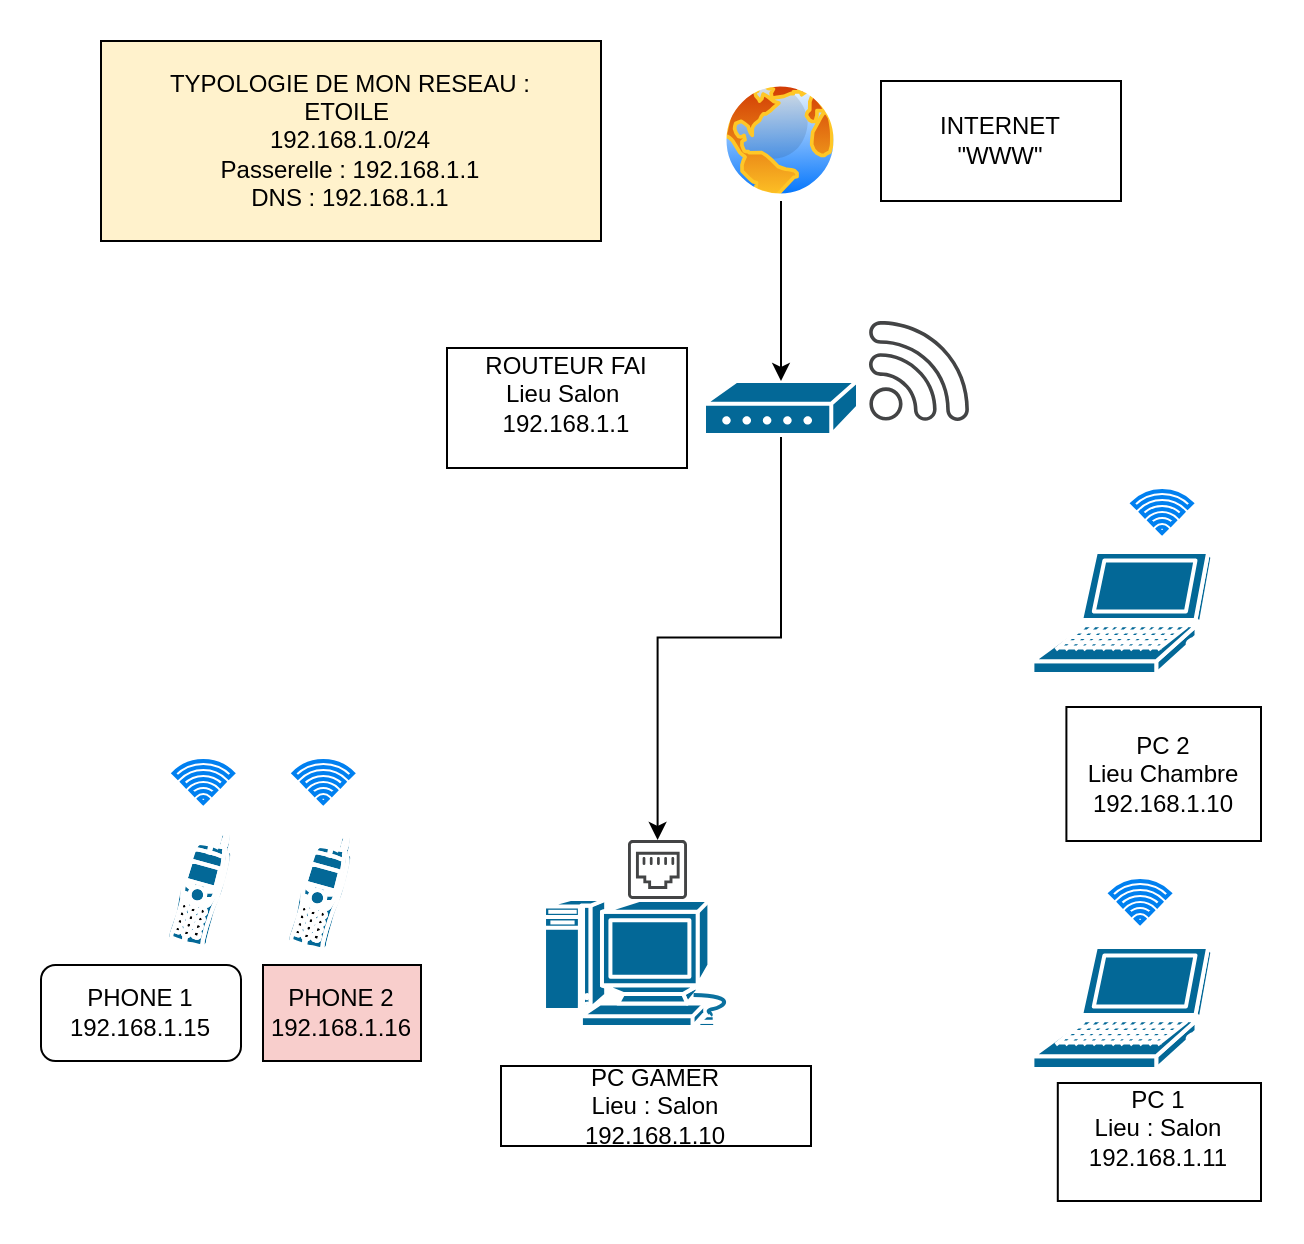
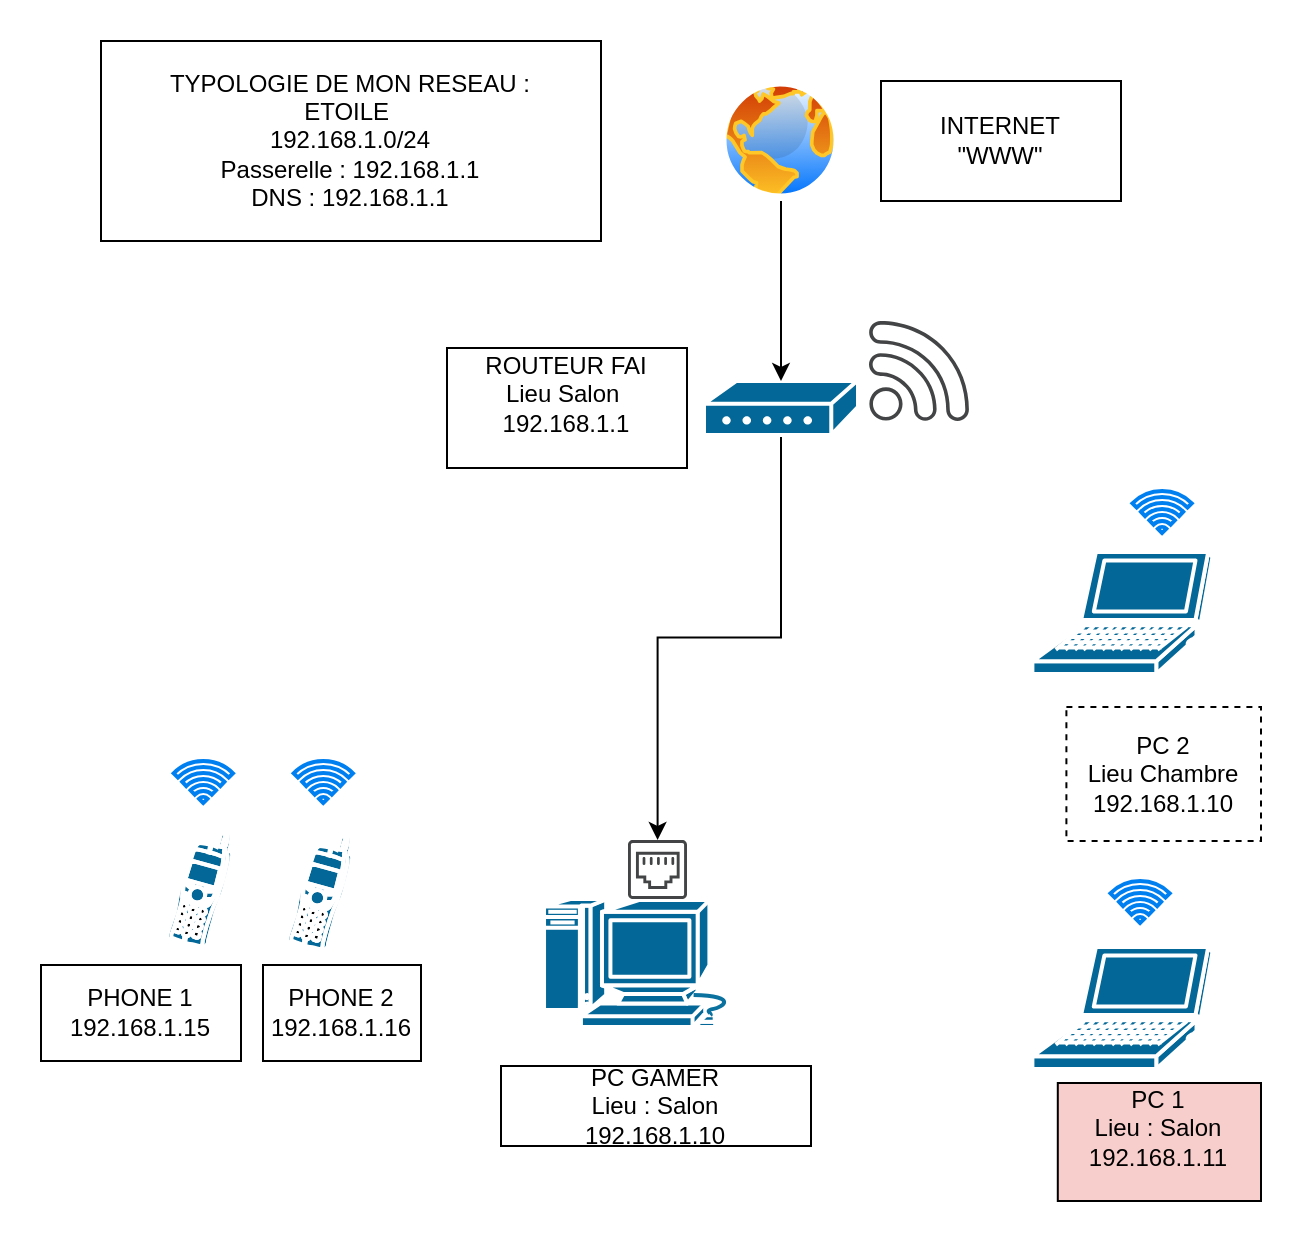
(351, 141) -> (351, 141)
(1164, 774) -> (1164, 774)
(141, 1013) -> (141, 1013)
(342, 1013) -> (342, 1013)
(1159, 1142) -> (1159, 1142)
